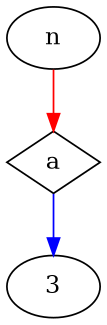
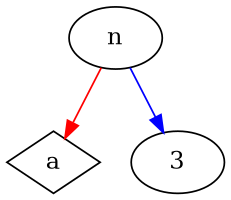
(54, 216) -> (143, 92)
